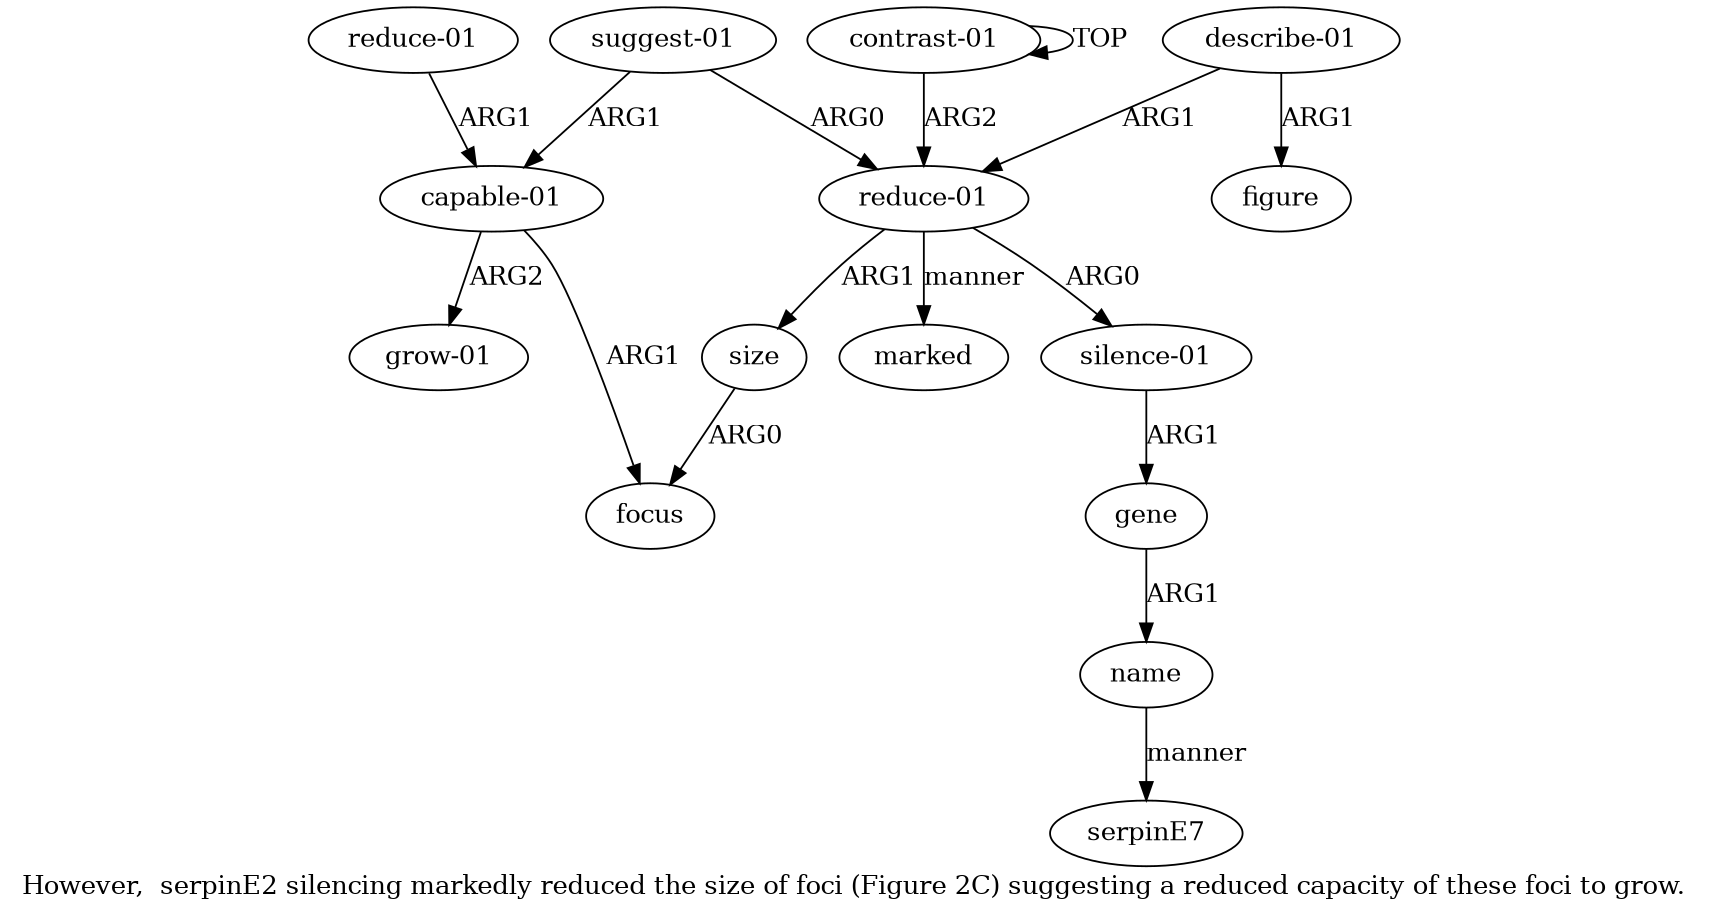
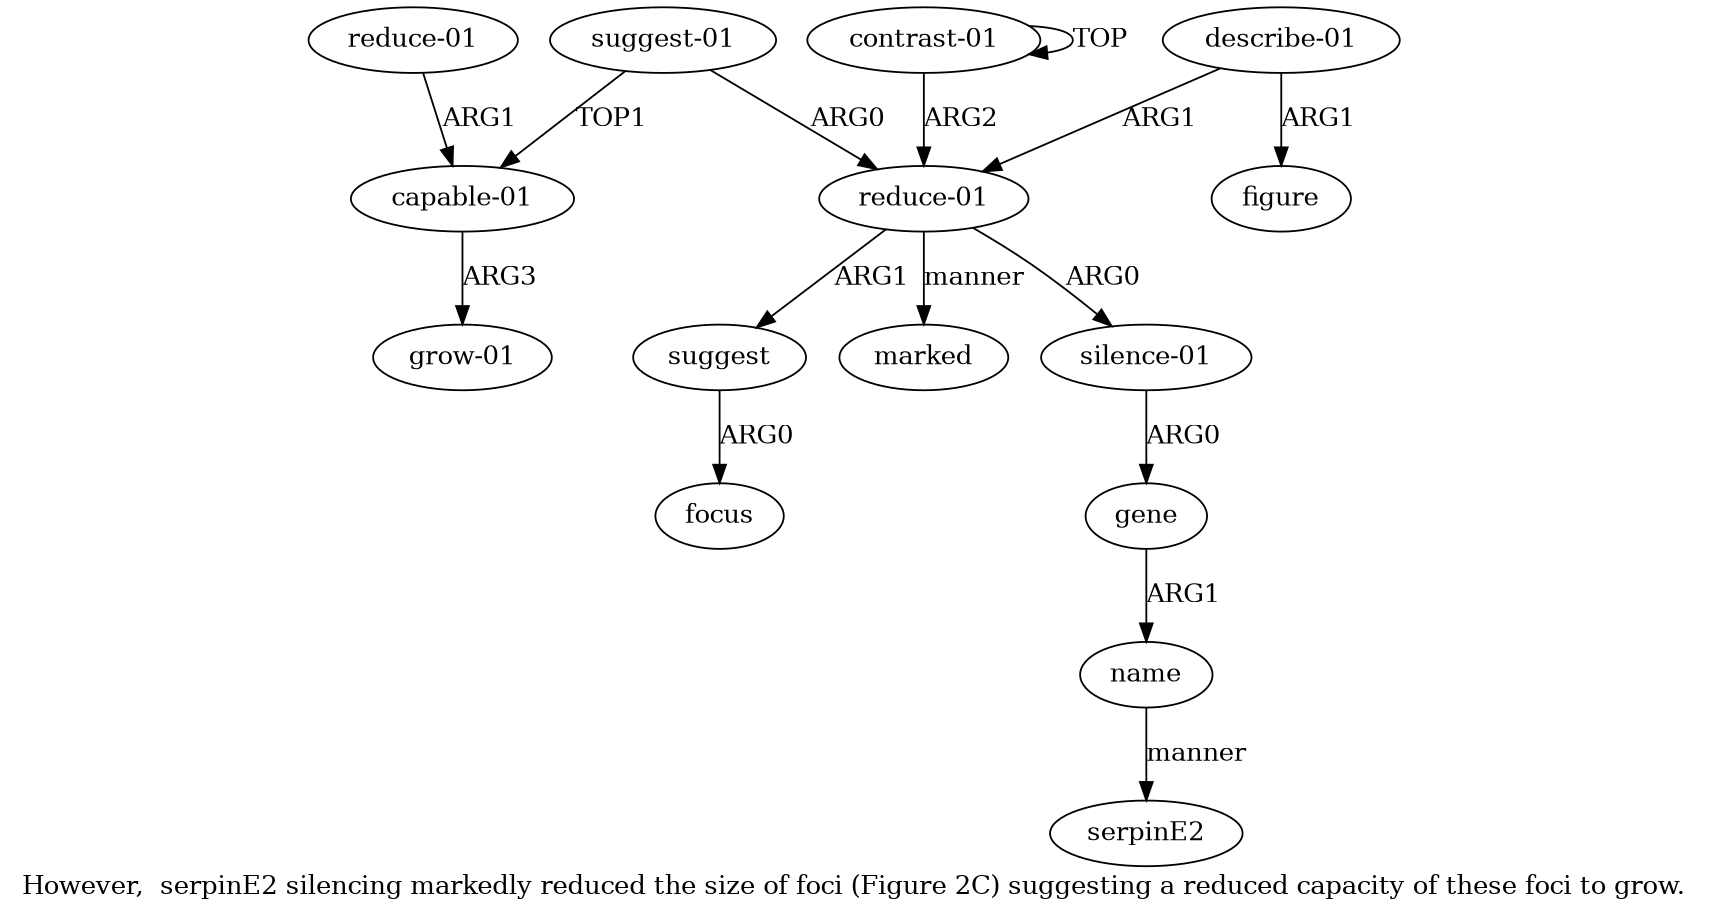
(626, 119) -> (612, 119)
(507, 278) -> (500, 278)
(588, 343) -> none
(754, 357) -> (720, 357)
(1184, 437) -> (1184, 437)
(1146, 833) -> (1146, 833)
